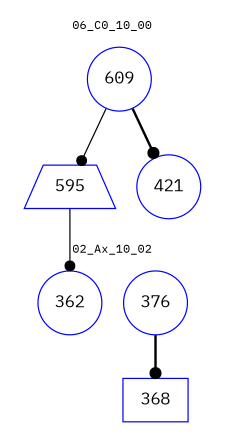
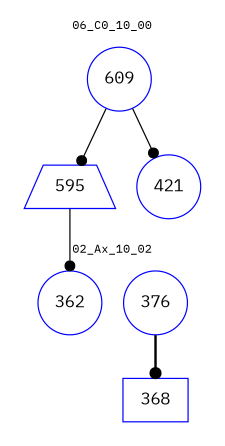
(142, 129) -> (142, 129)
